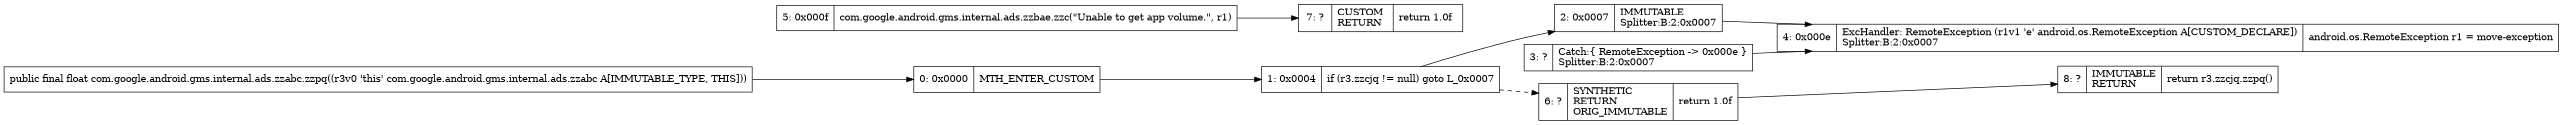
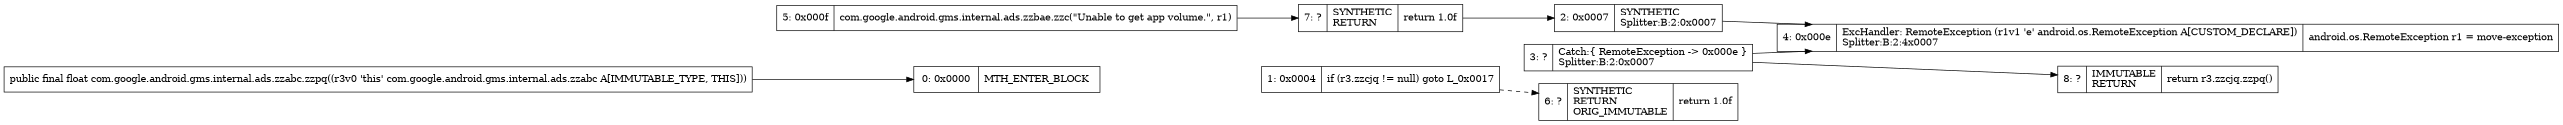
(1360, 13) -> (1363, 13)
(1652, 13) -> (1650, 13)
(1890, 43) -> (1890, 43)
(1484, 48) -> (1505, 18)
(1037, 79) -> (1037, 79)
(1177, 79) -> none
(1411, 79) -> (1411, 79)
(1894, 91) -> (1902, 68)
